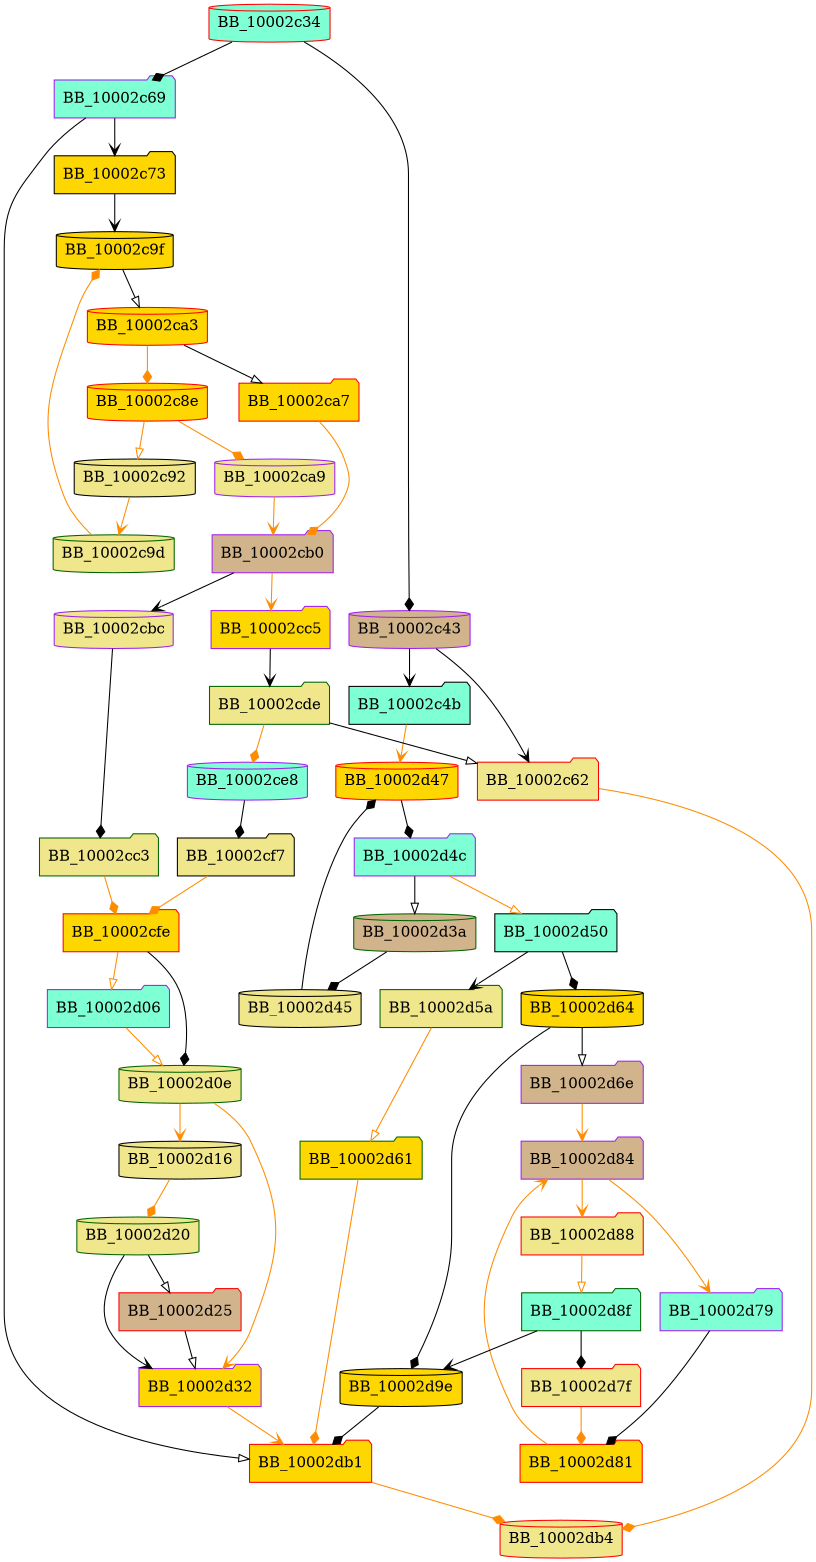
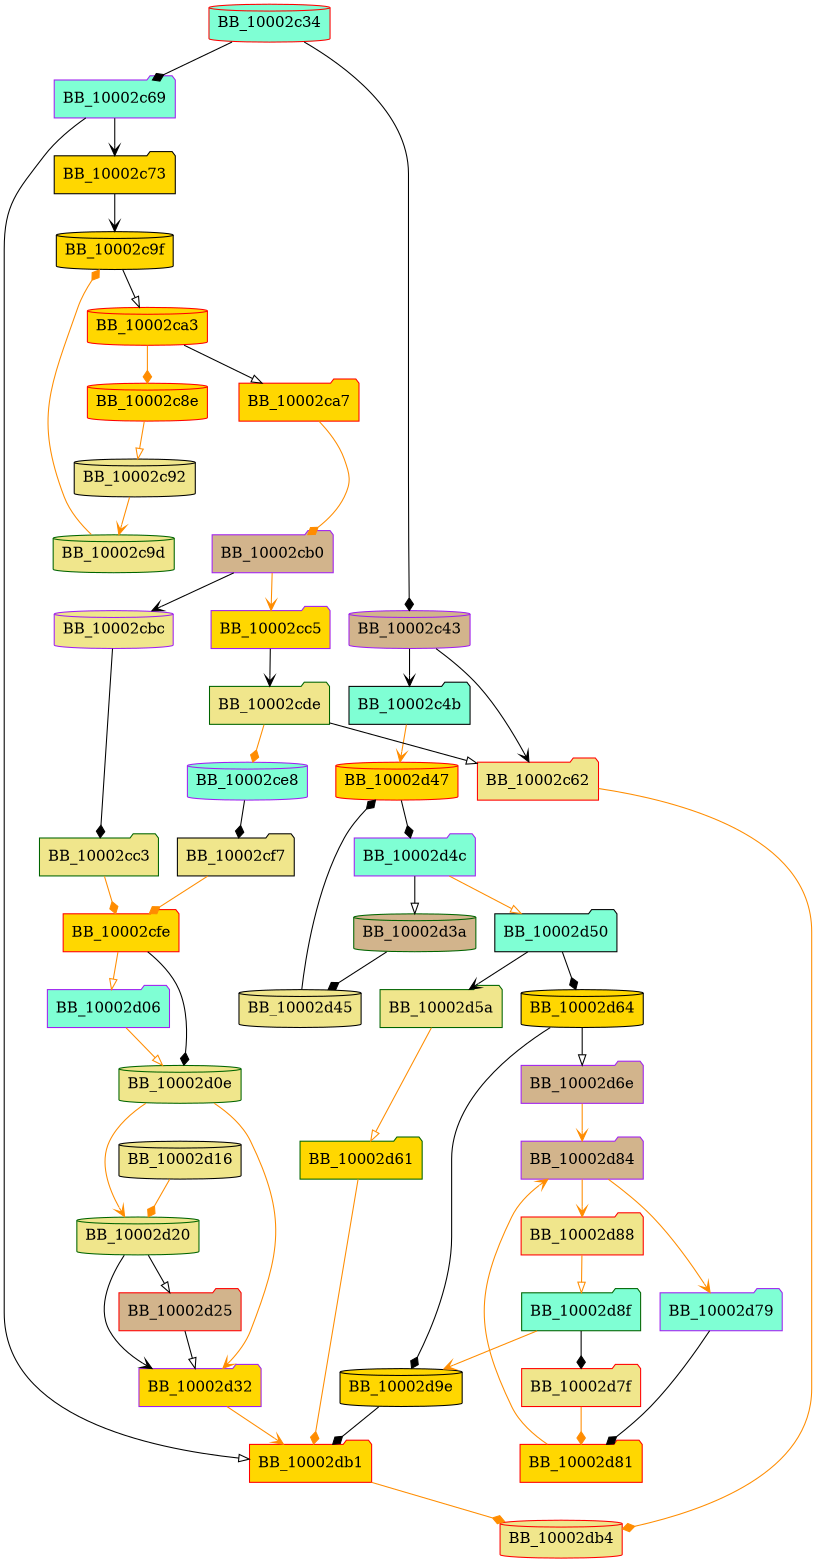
(275, 478) -> none
(180, 1117) -> (107, 1149)
(497, 1347) -> (497, 1347)
